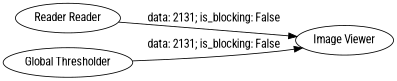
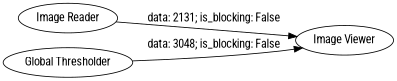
(68, 18) -> (68, 18)
(214, 45) -> (214, 45)
